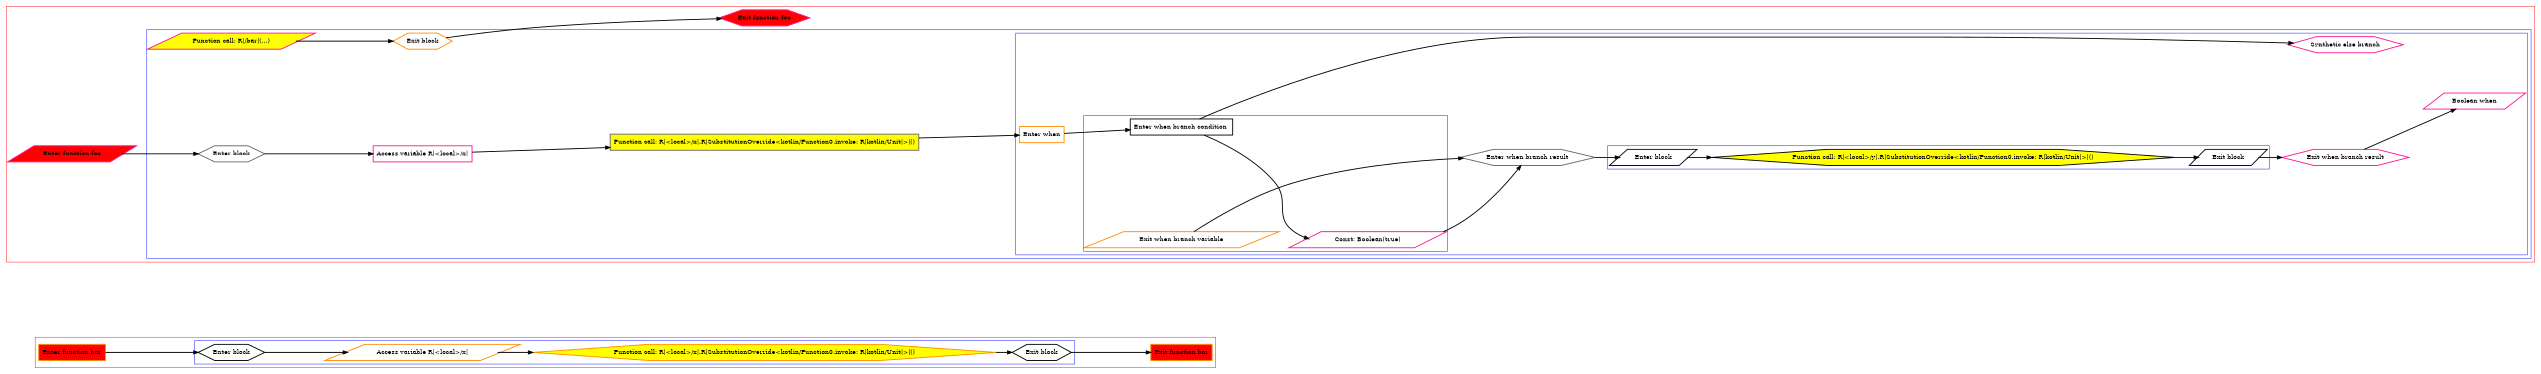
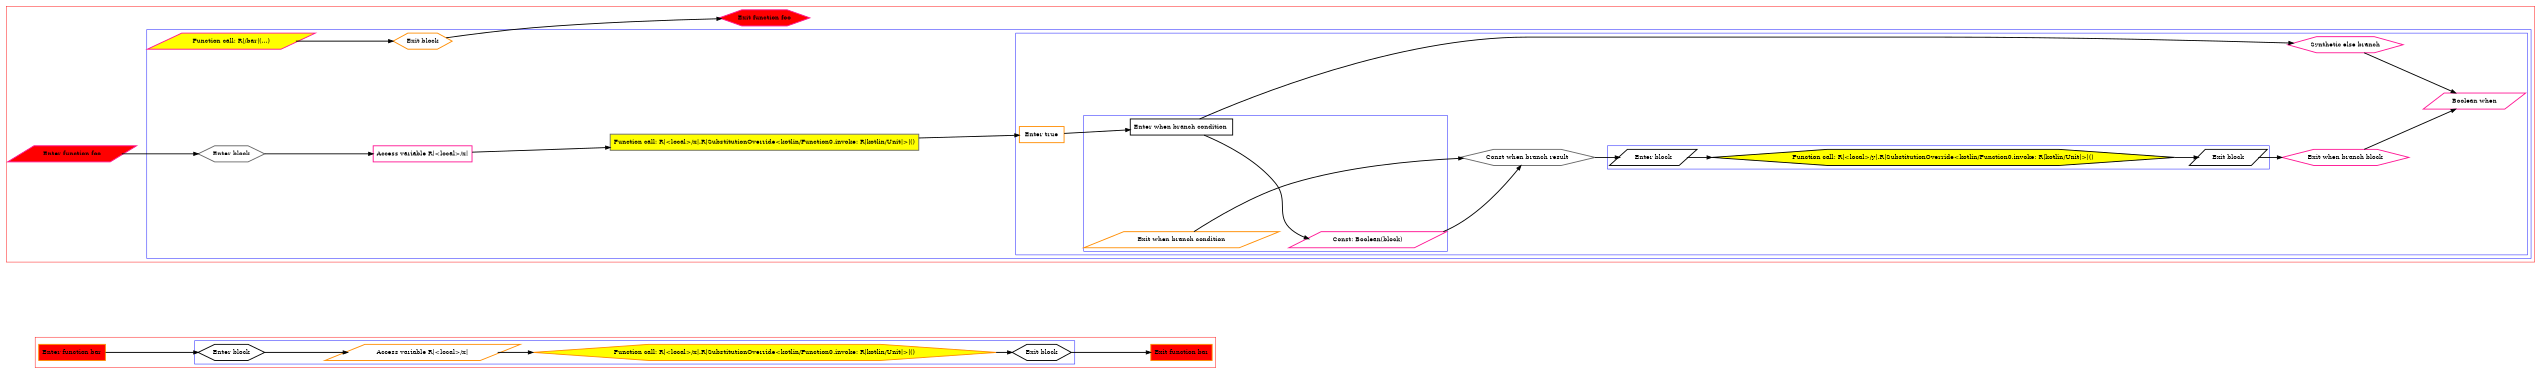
none -> (2408, 72)
(1042, 135) -> (1042, 135)
(1527, 157) -> (1527, 157)
(2345, 157) -> (2345, 157)
(1181, 240) -> (1181, 240)
(1368, 240) -> (1368, 240)
